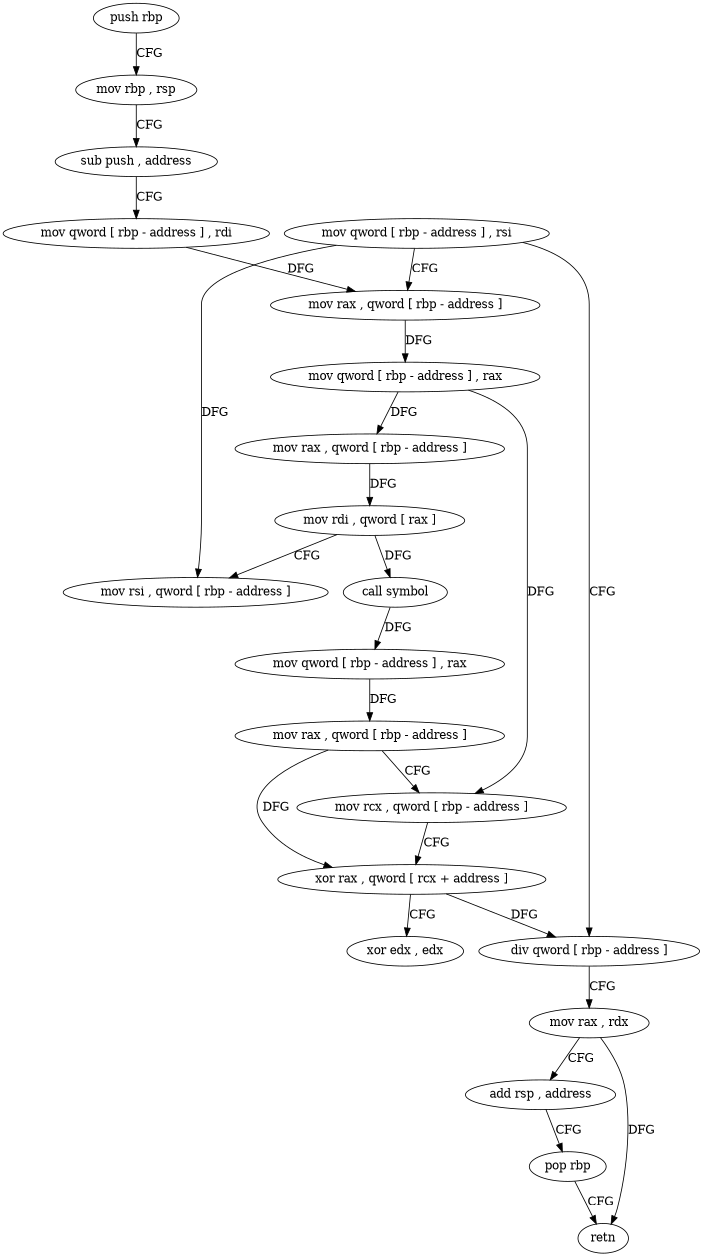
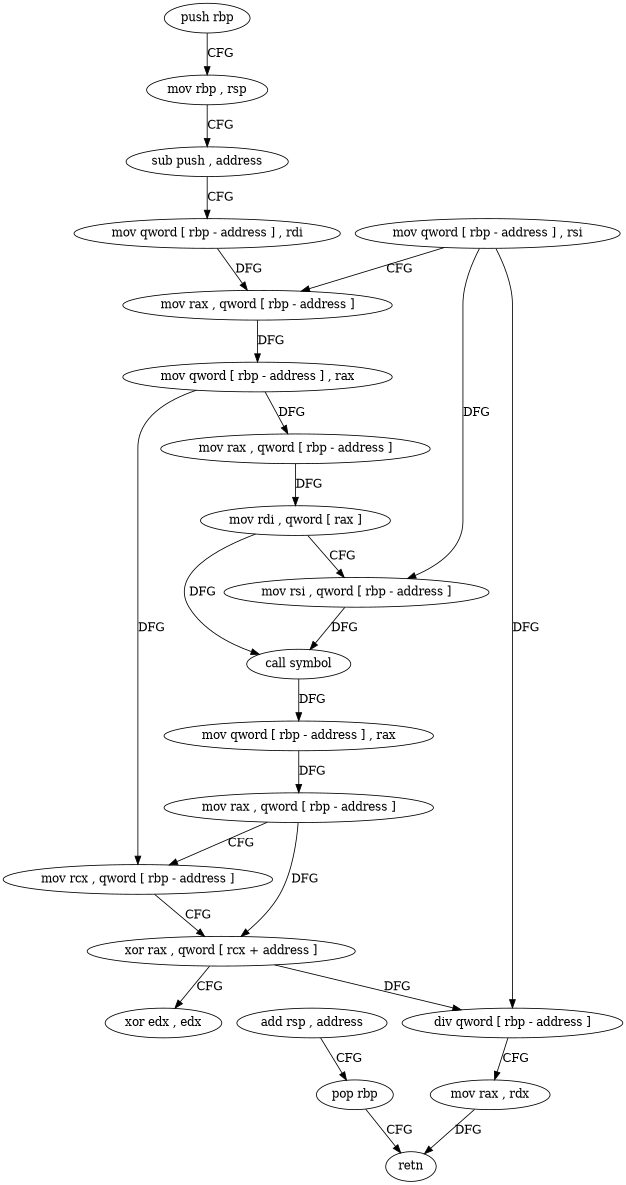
(602, 592) -> (526, 628)
none -> (330, 625)
(567, 1055) -> none
